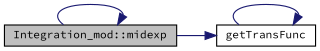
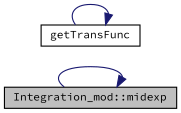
(191, 36) -> none
